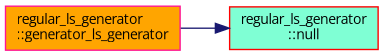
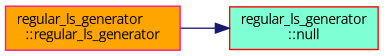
(93, 28) -> (93, 28)
